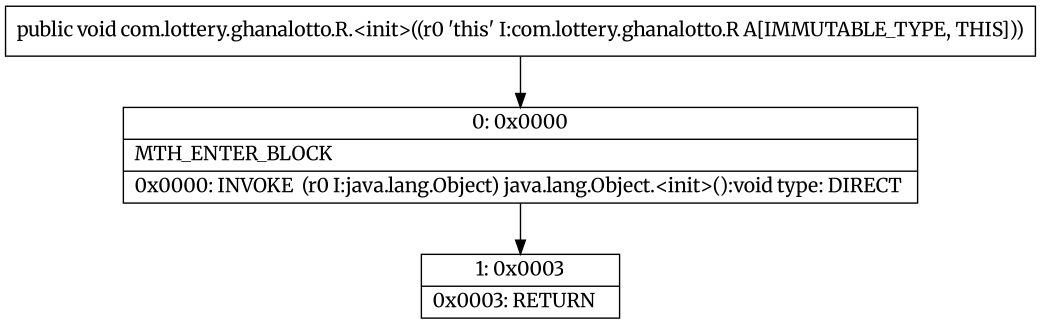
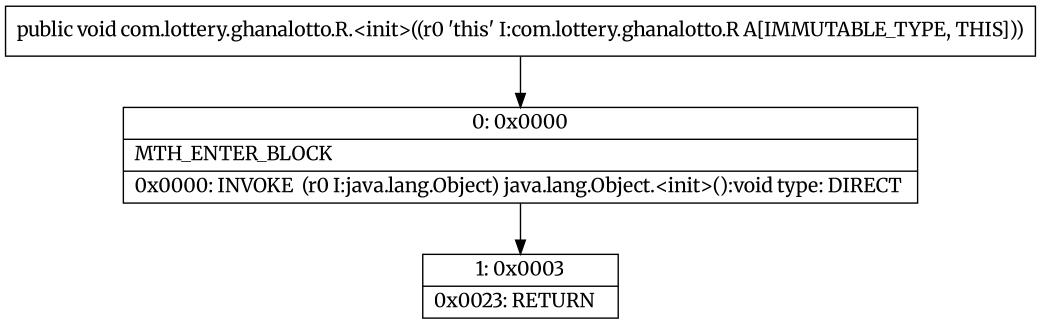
(520, 301) -> (520, 301)
